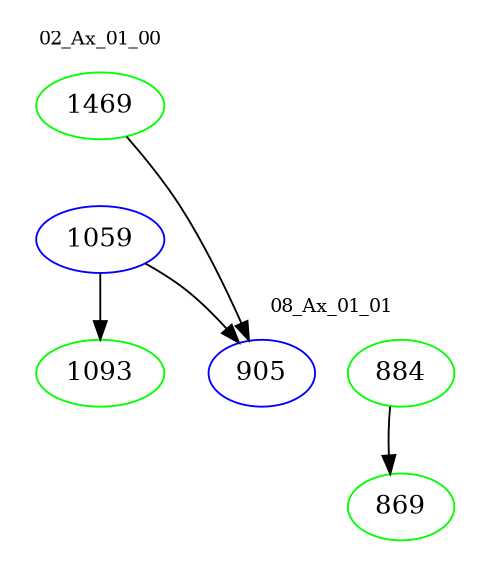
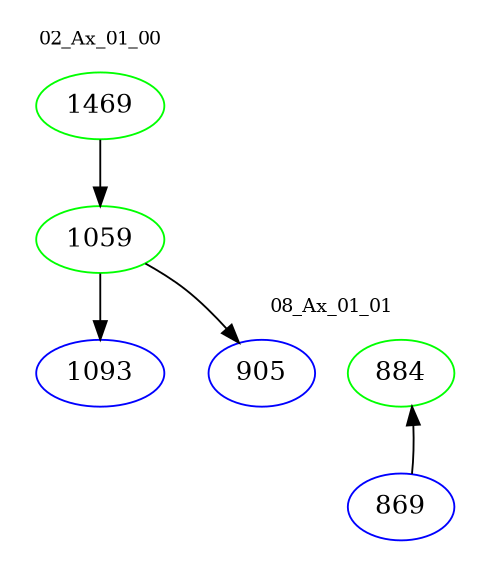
(192, 225) -> (100, 164)
(100, 240) -> (100, 240)
(100, 373) -> (100, 373)
(389, 431) -> (414, 450)
(401, 507) -> (401, 507)
